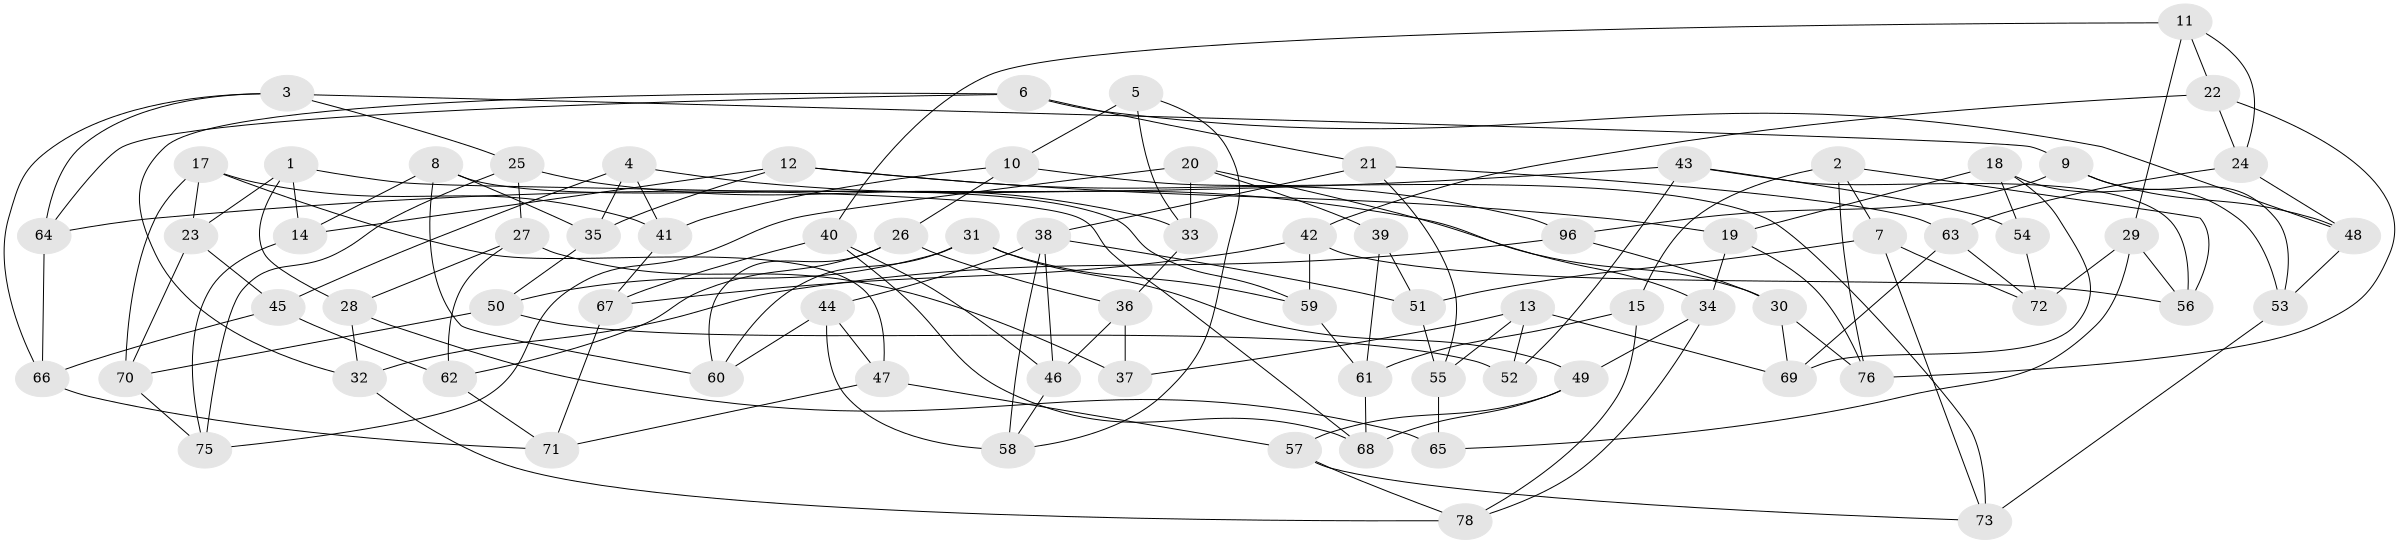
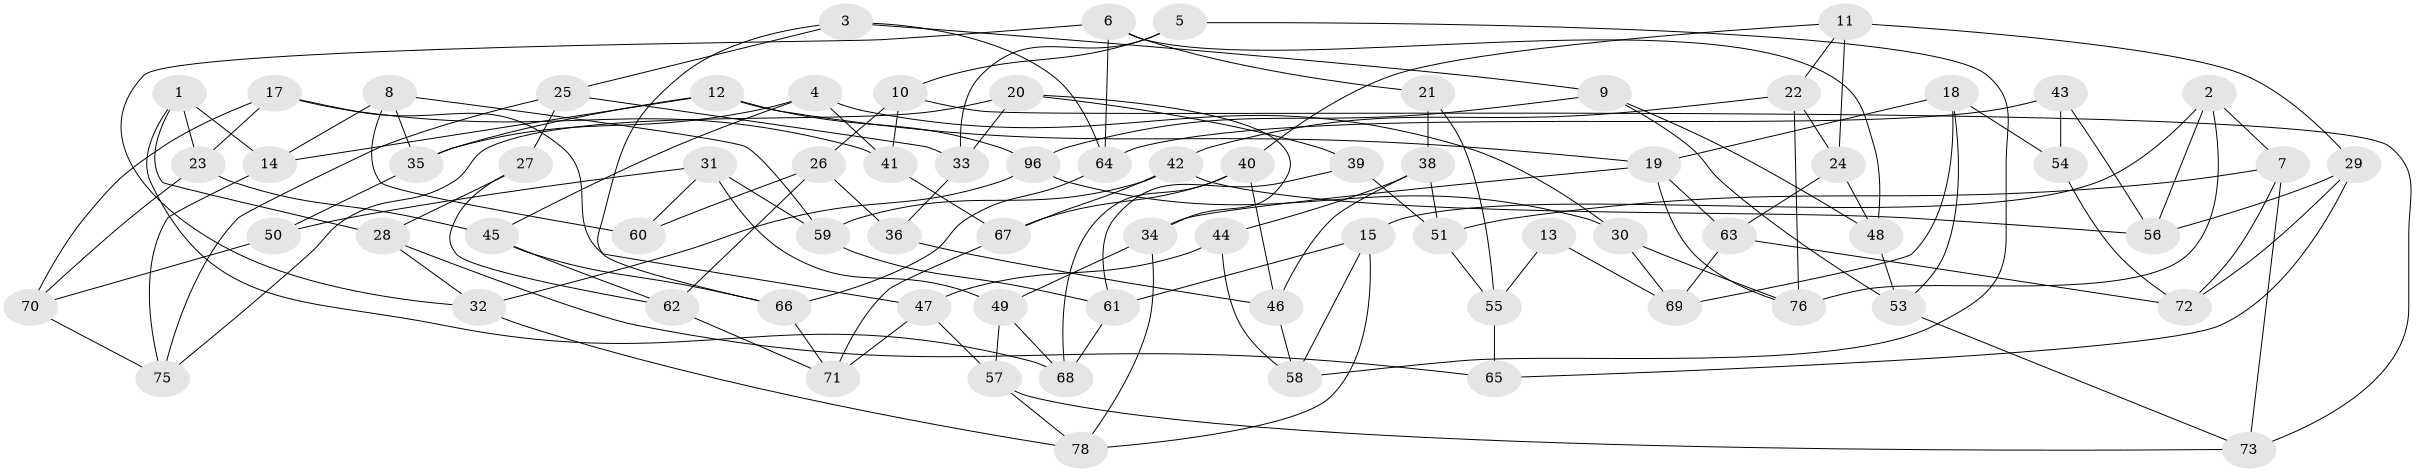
(1651, 184) -> (1685, 194)
(1021, 342) -> (1332, 307)
(772, 343) -> none
(1125, 379) -> none
(1510, 379) -> none
